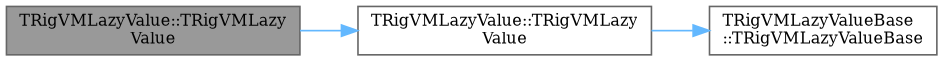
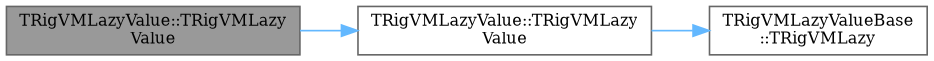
(823, 31) -> (818, 31)
